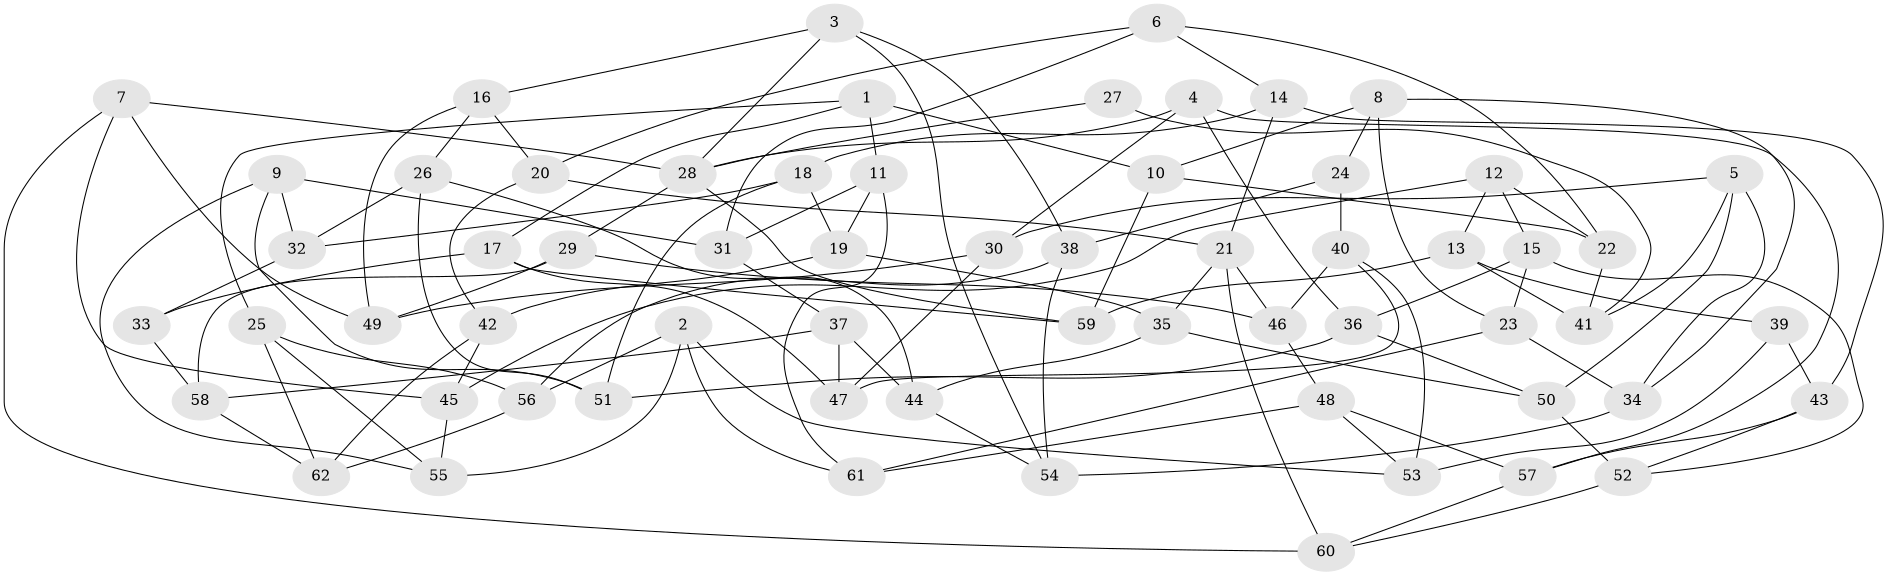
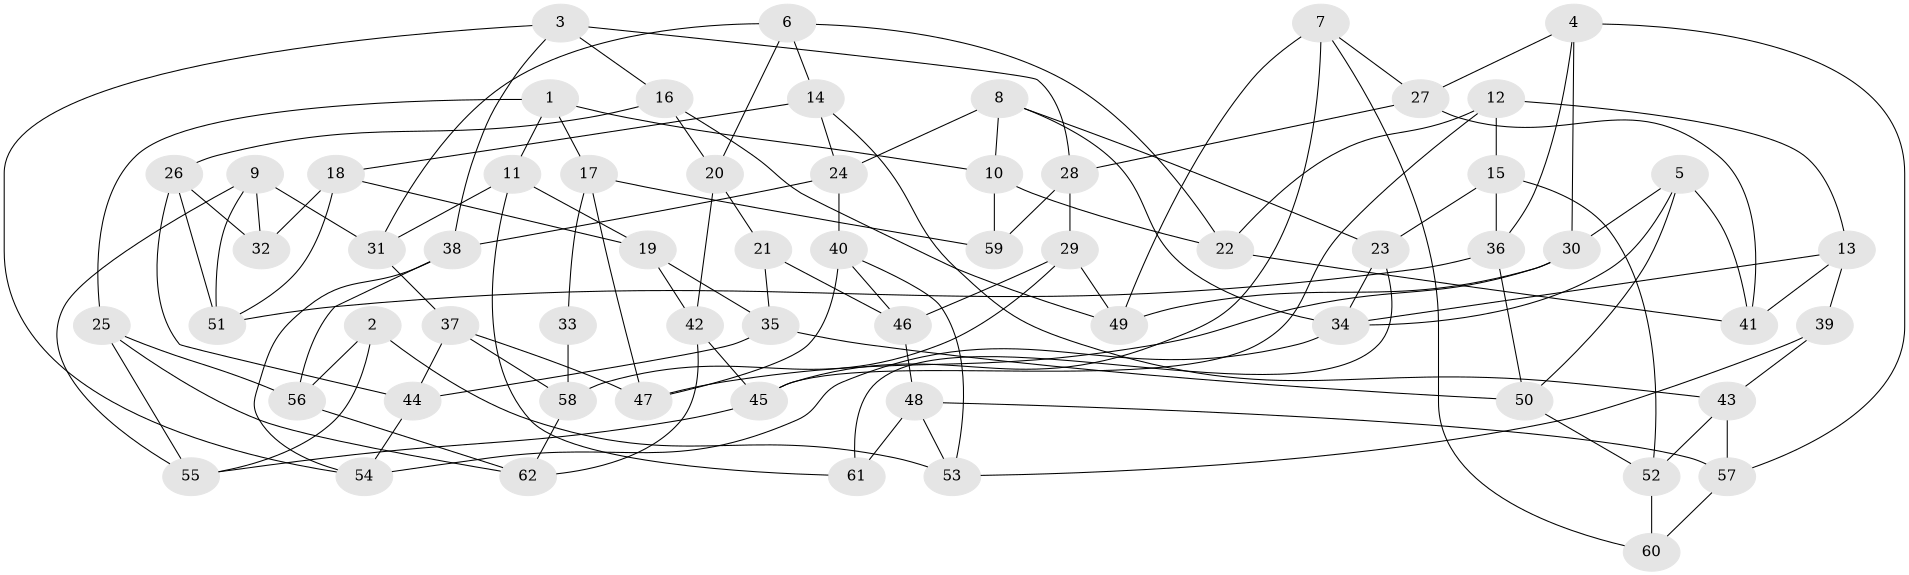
(431, 136) -> (1371, 61)
(955, 142) -> (1497, 61)
(1252, 174) -> (827, 137)
(1268, 282) -> (1594, 288)
(219, 288) -> none
(1260, 405) -> none
(738, 430) -> none
